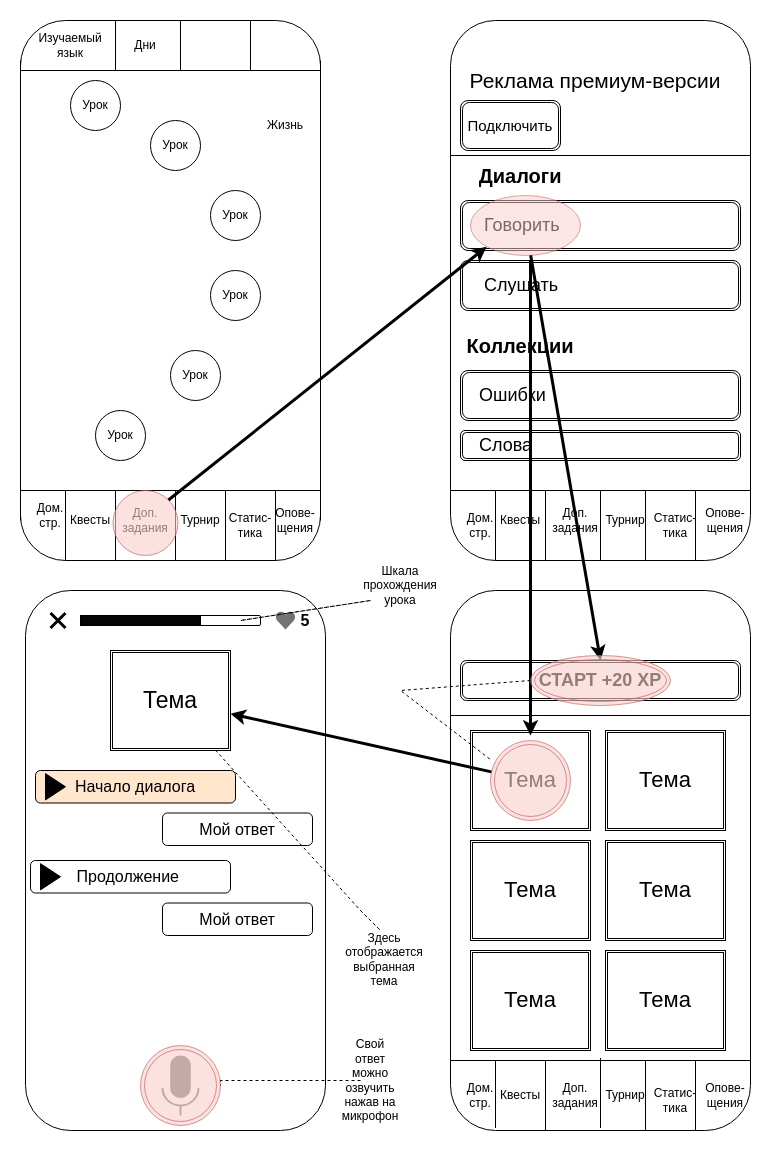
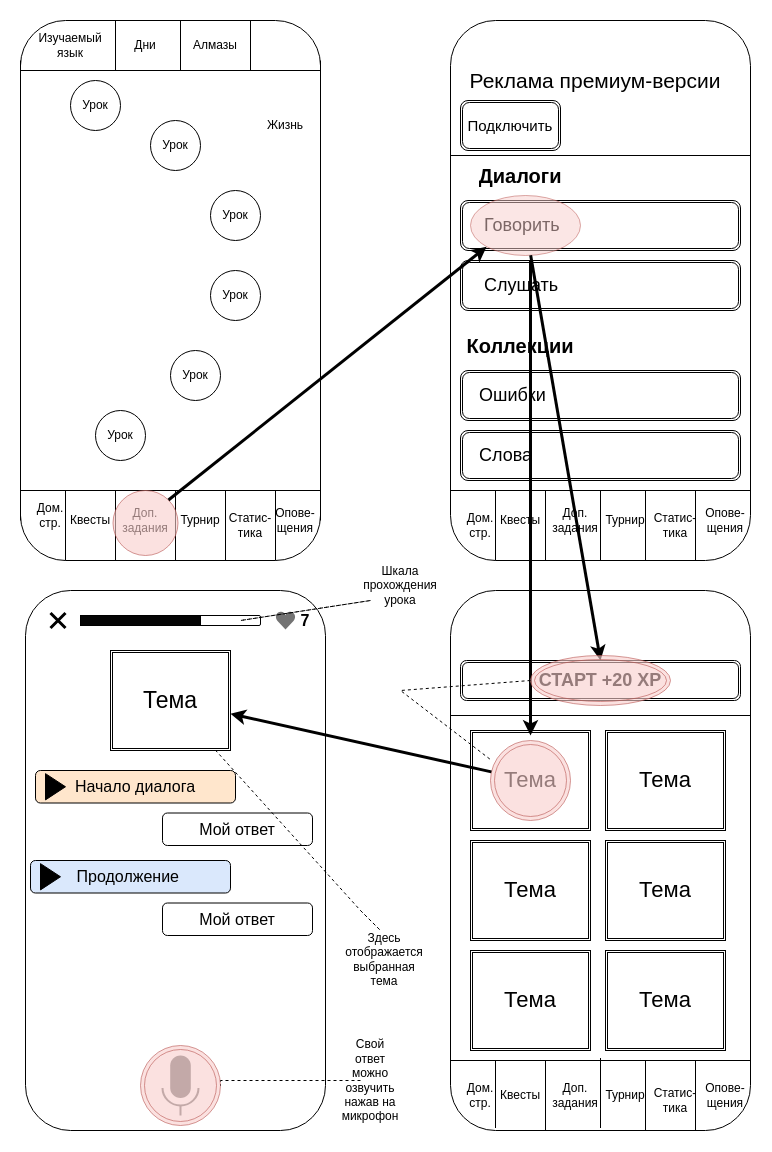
none -> (216, 46)
(601, 446) -> (601, 456)
(306, 621) -> (306, 621)
(131, 877) -> (131, 877)
